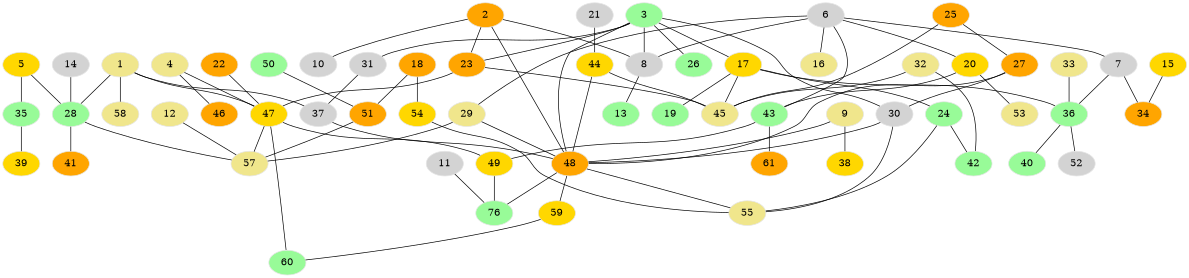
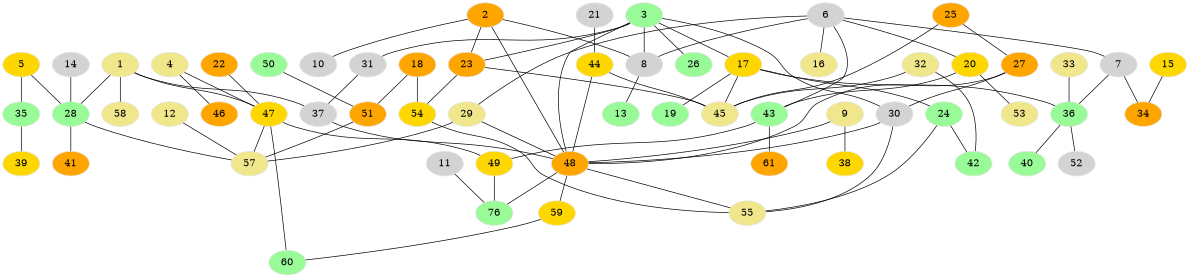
(368, 89) -> (442, 89)
